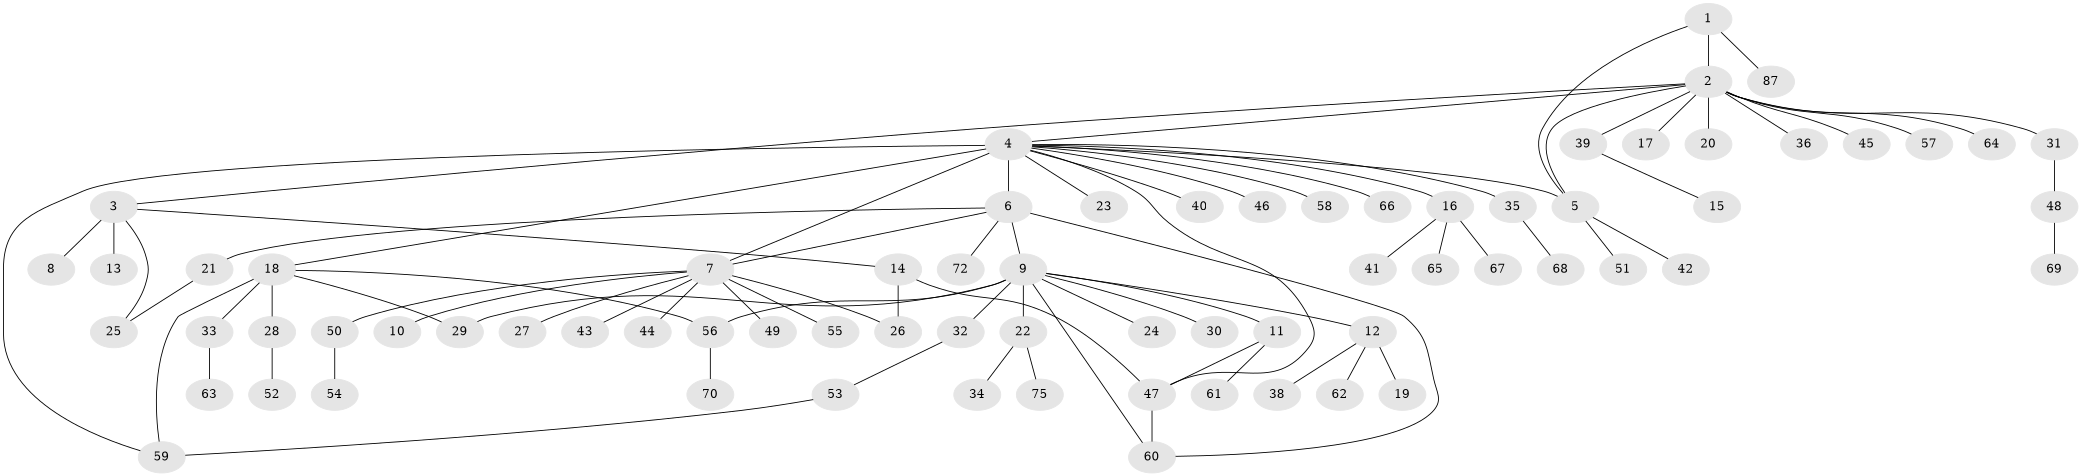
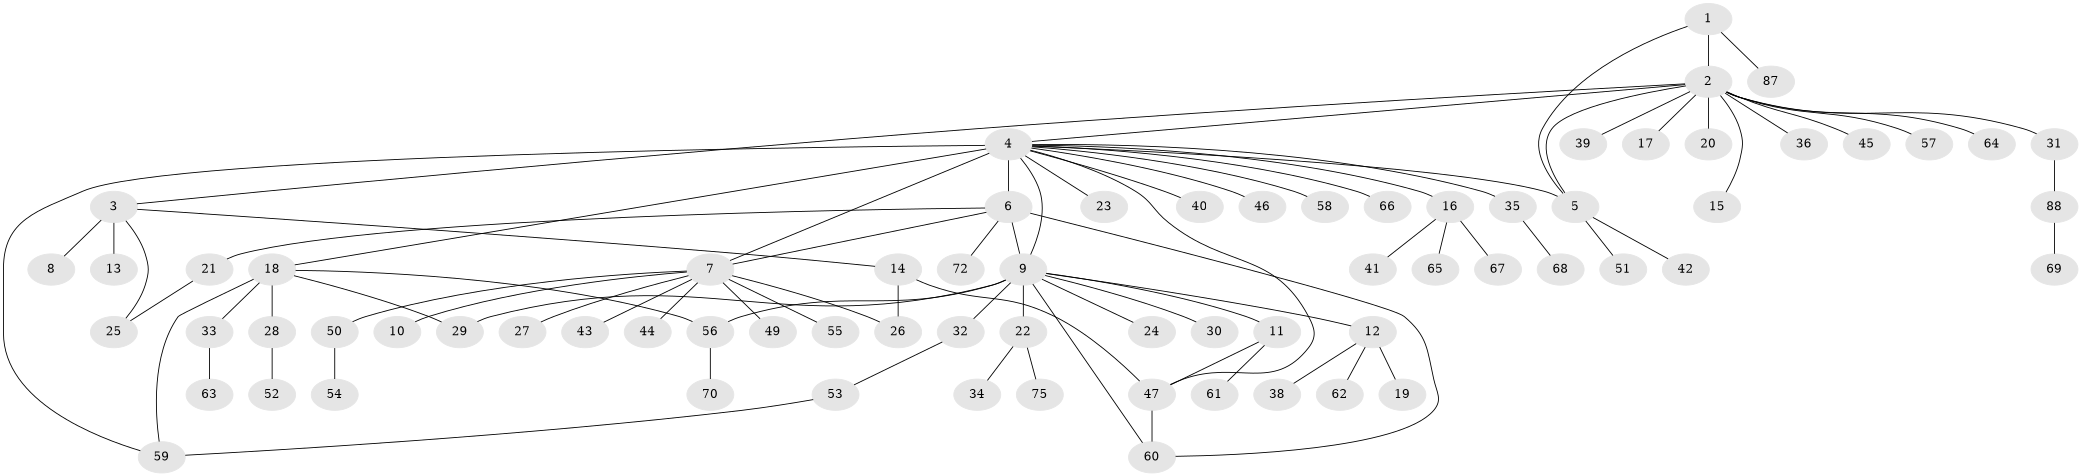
(1650, 176) -> (1742, 143)
none -> (1042, 204)
(2054, 207) -> (2054, 207)
